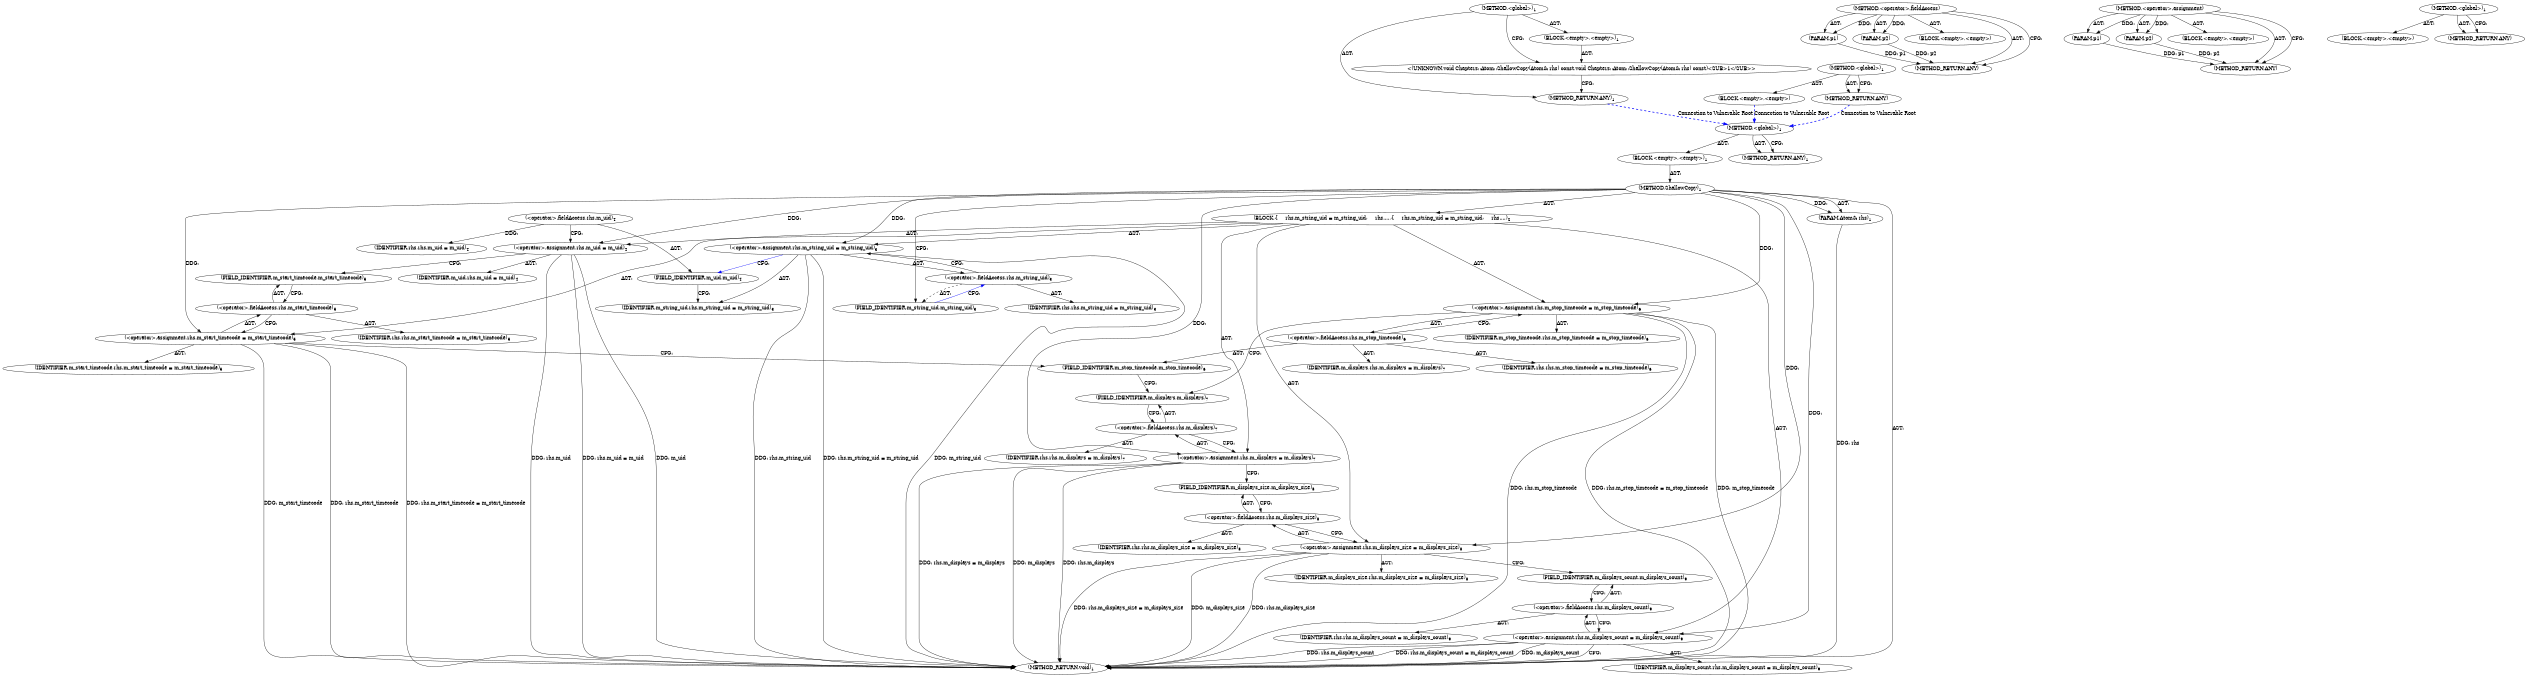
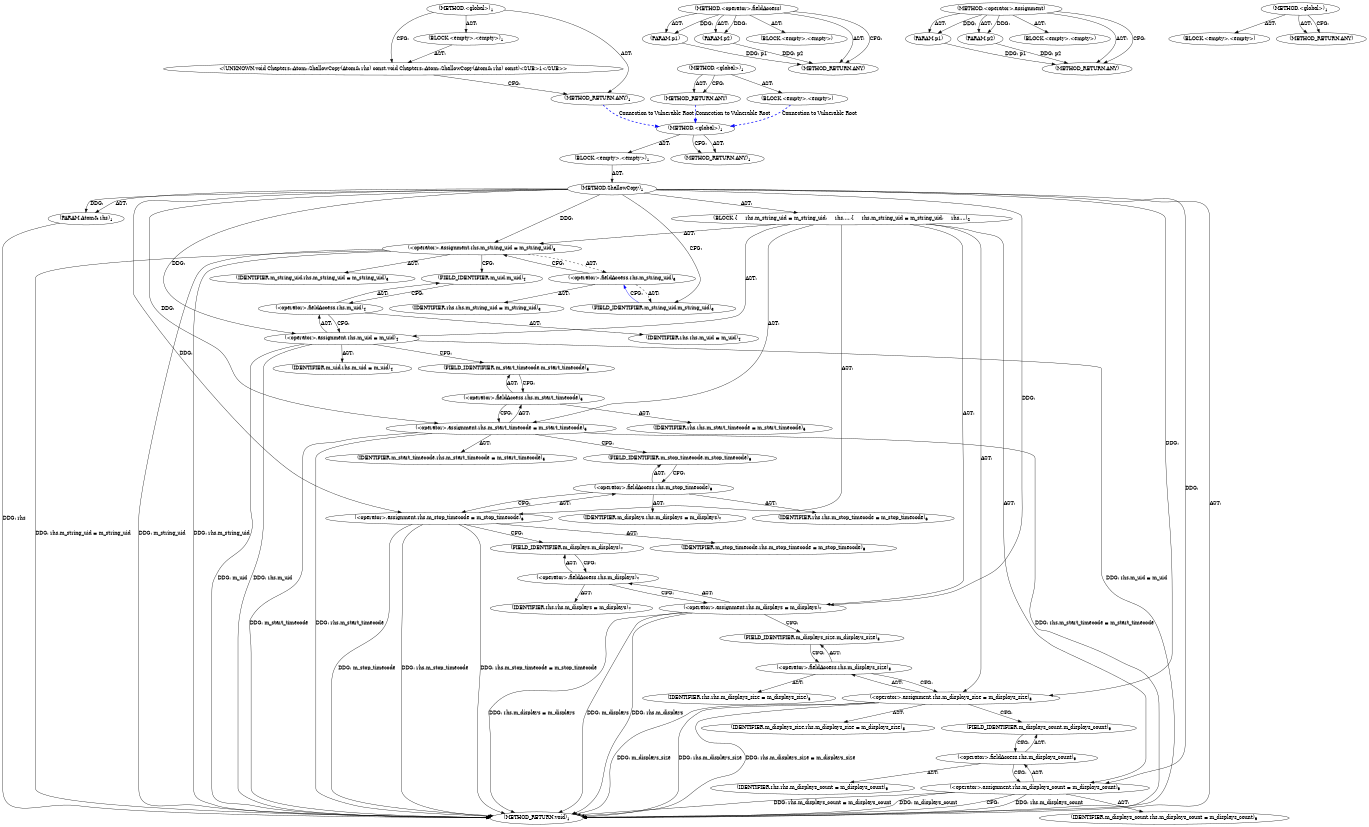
(512, 234) -> (536, 324)
(752, 263) -> (482, 262)
(900, 264) -> (566, 261)
(698, 292) -> (403, 293)
none -> (321, 327)
(1142, 382) -> (671, 473)
